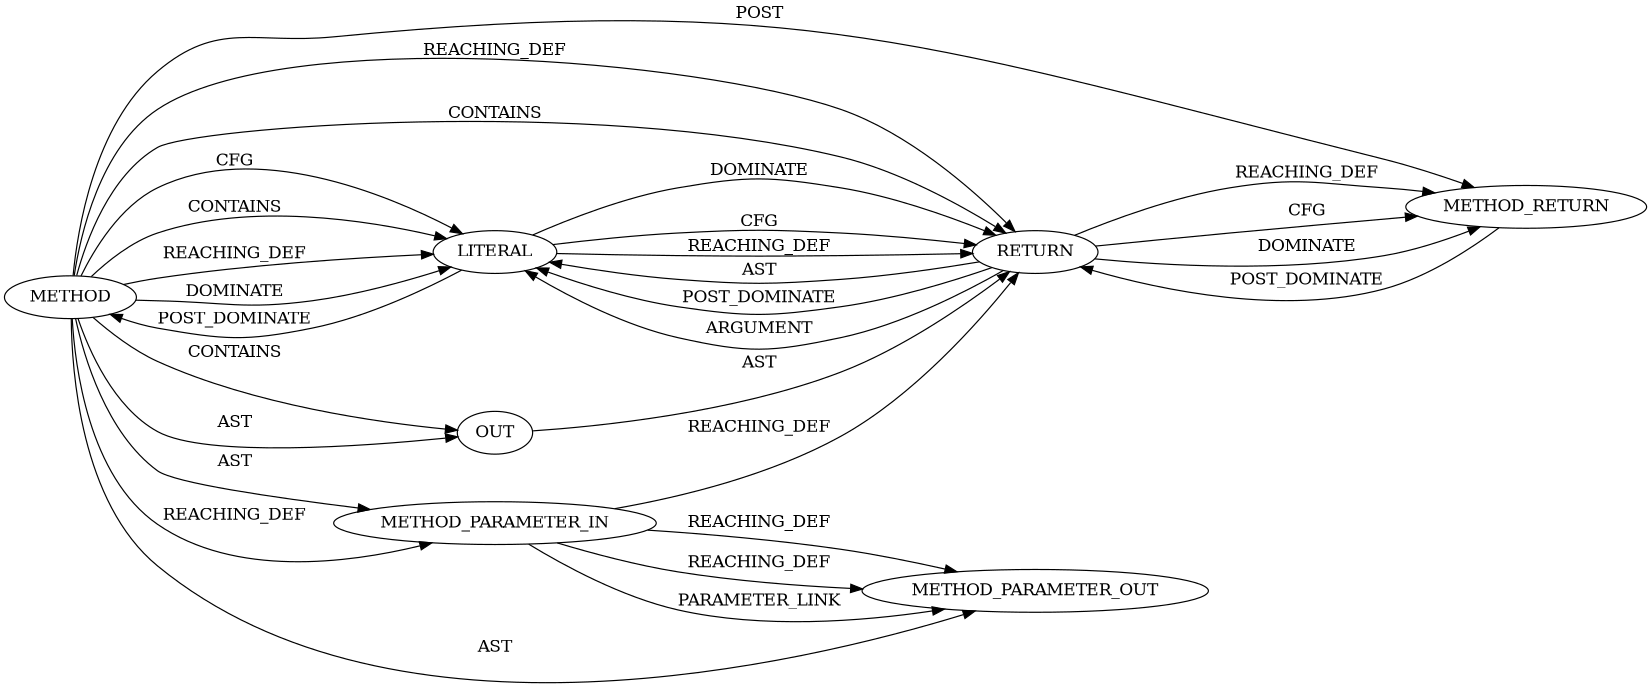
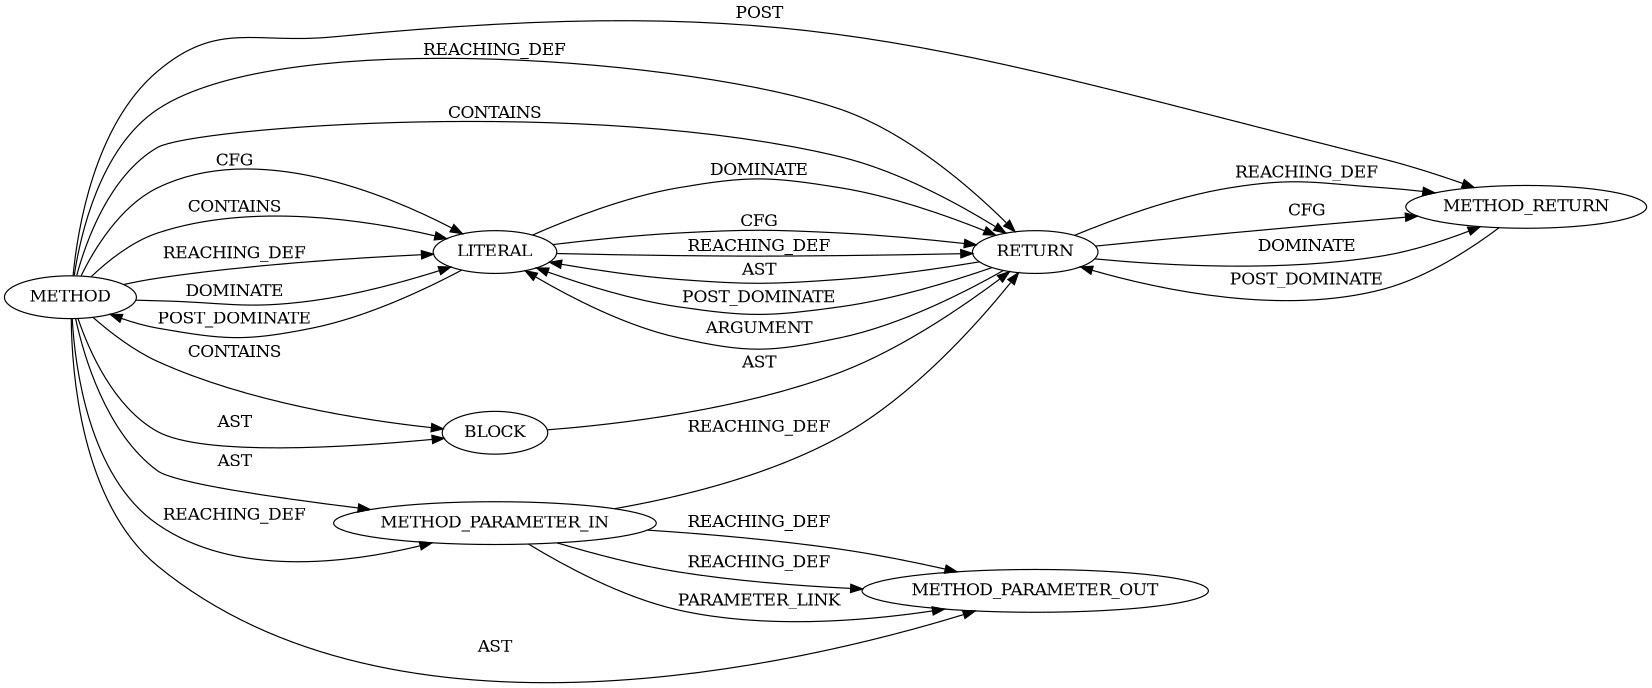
(495, 433) -> (495, 433)
